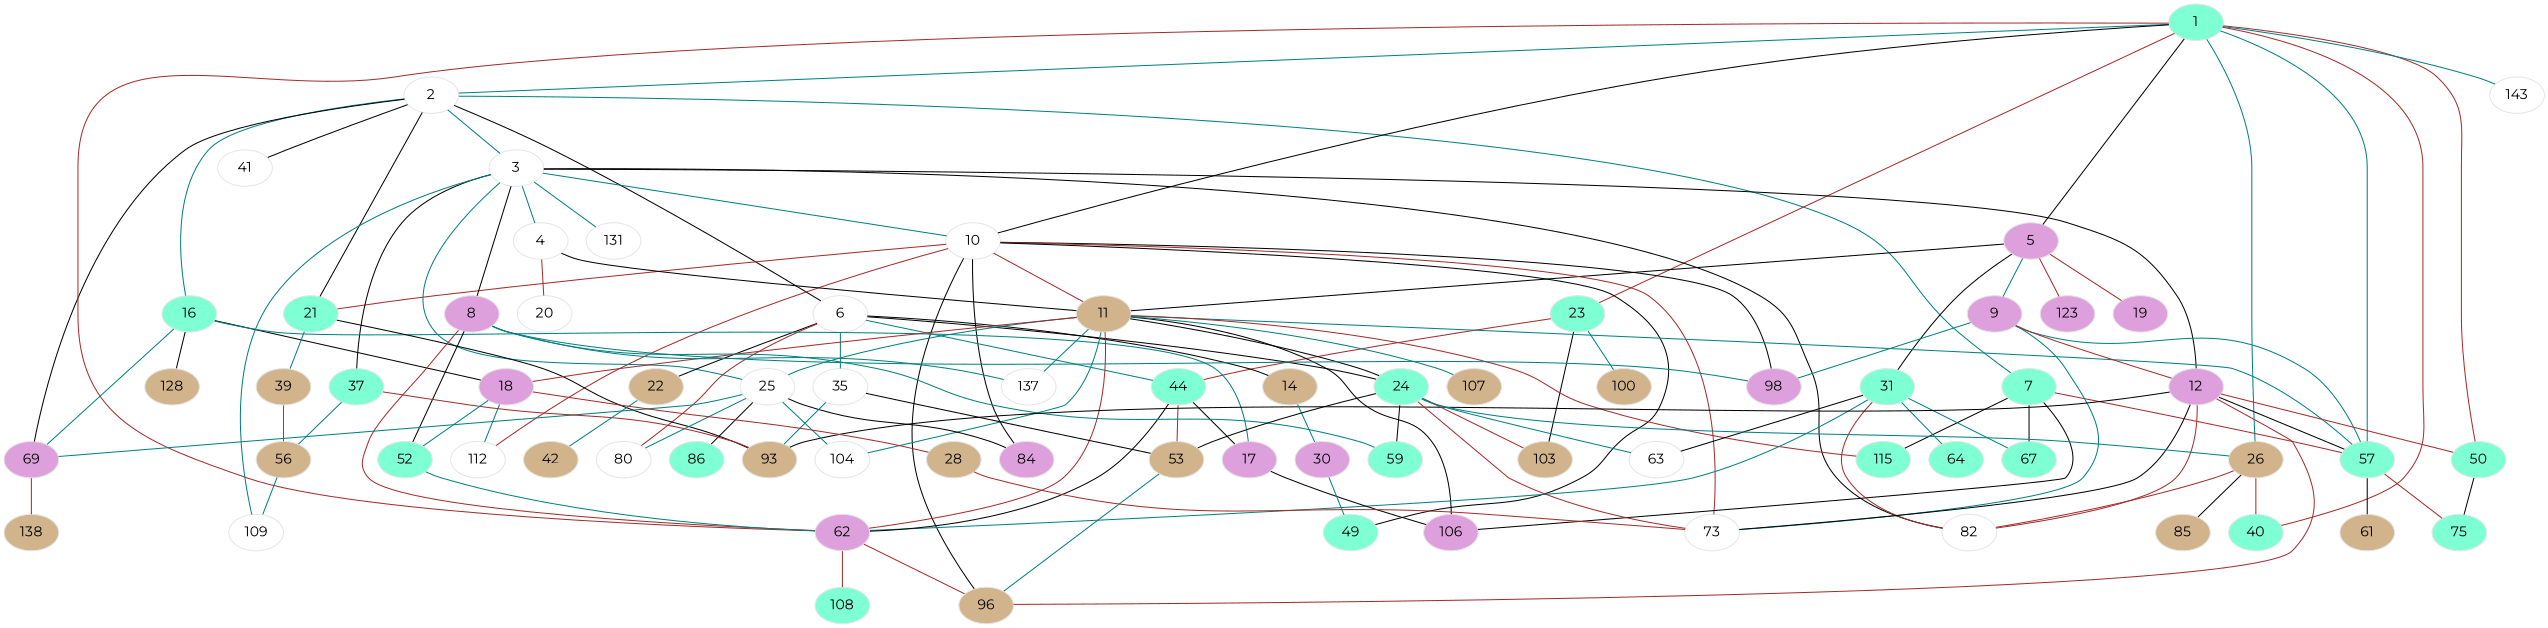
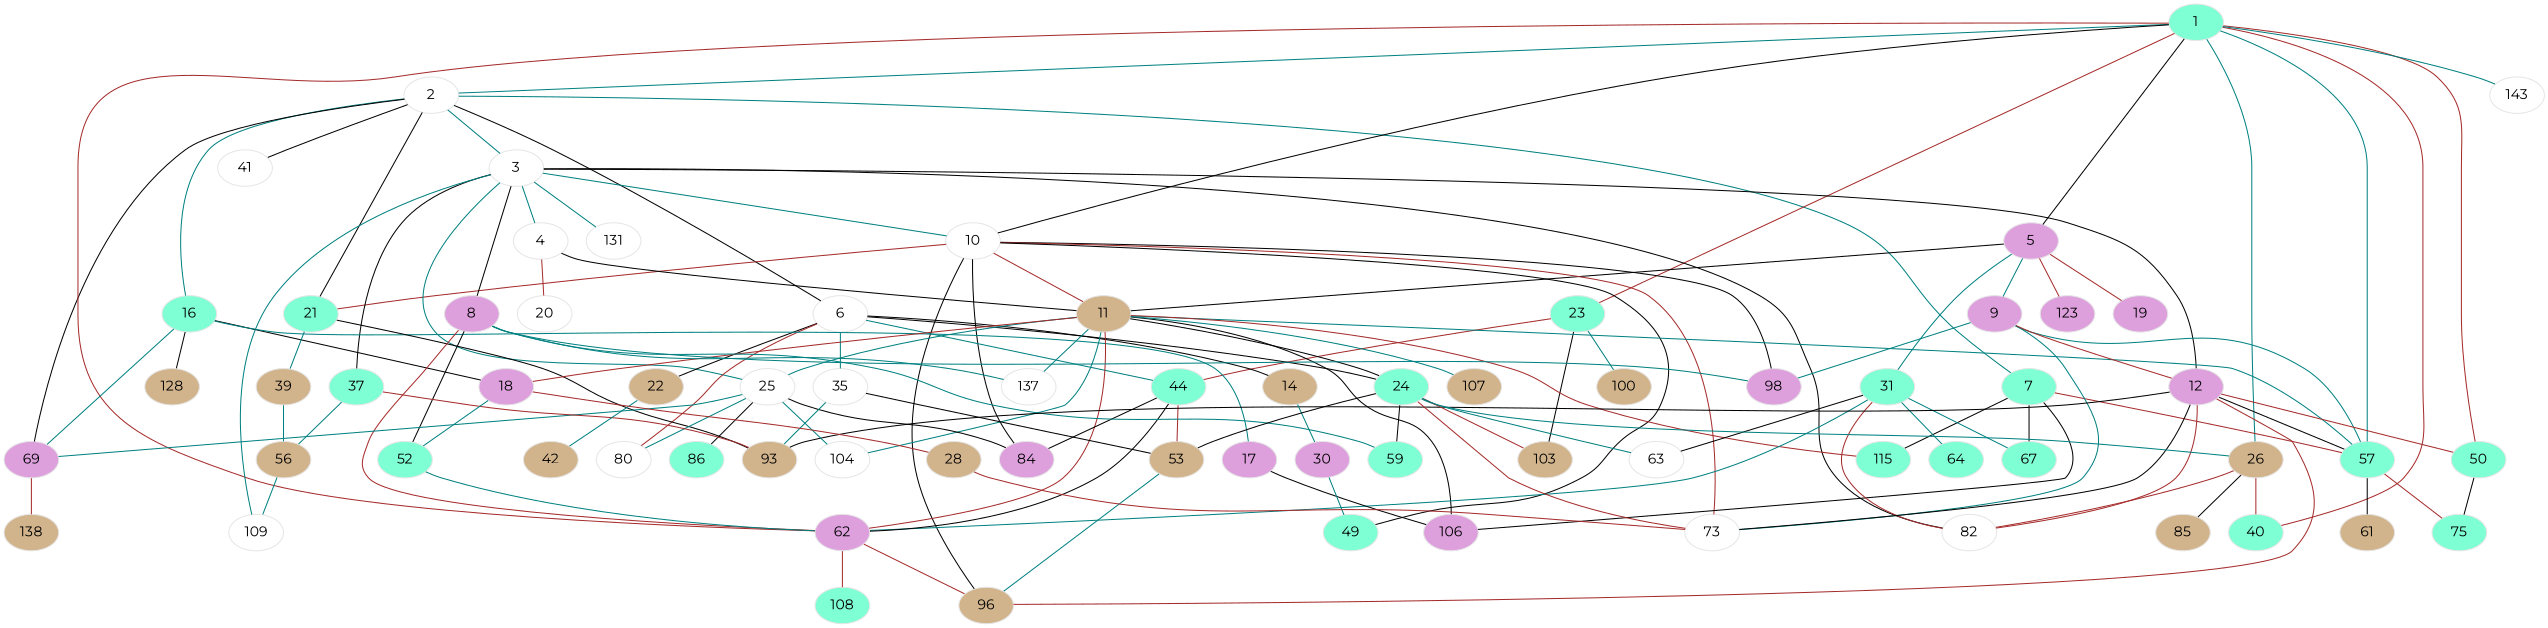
(1948, 306) -> (1948, 306)
(1217, 426) -> (1086, 431)
(478, 460) -> none
